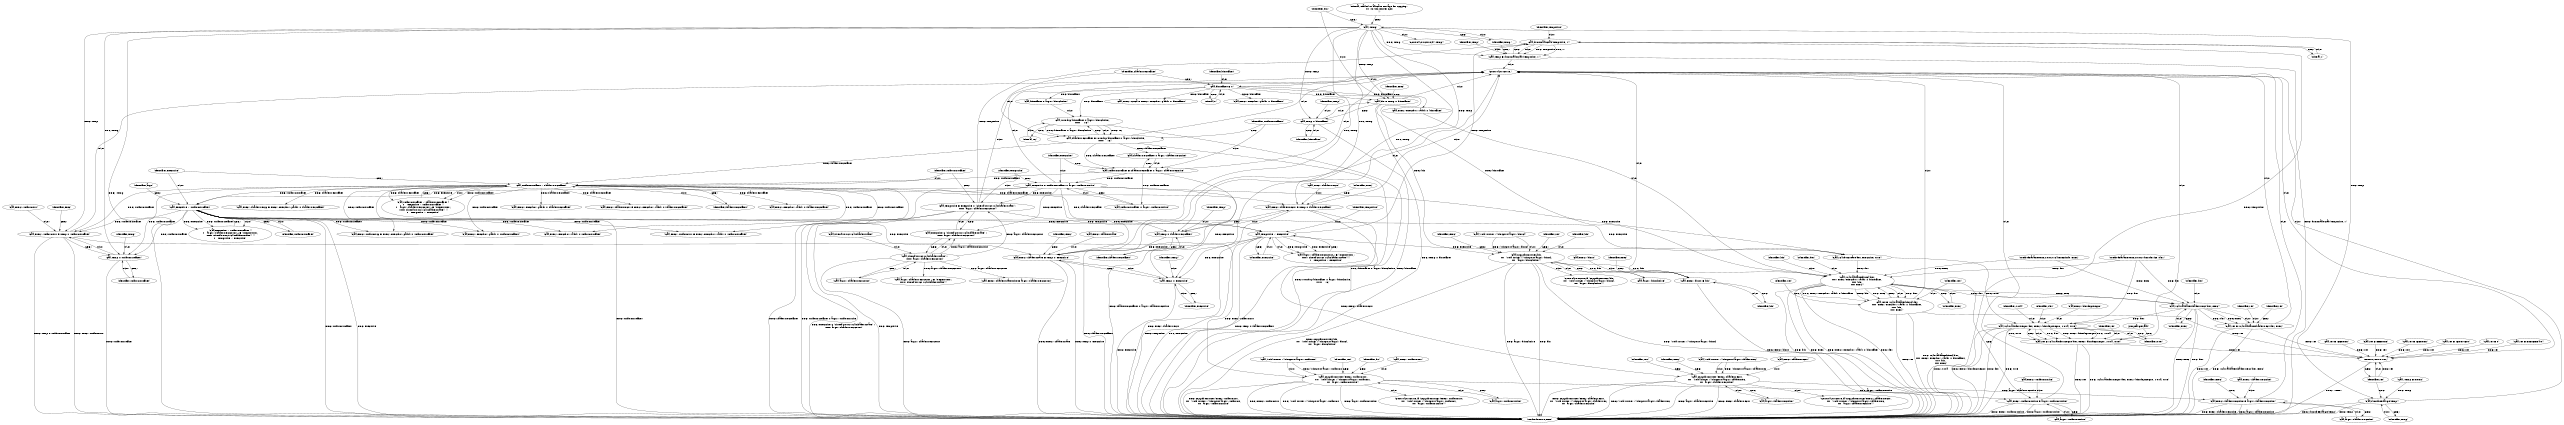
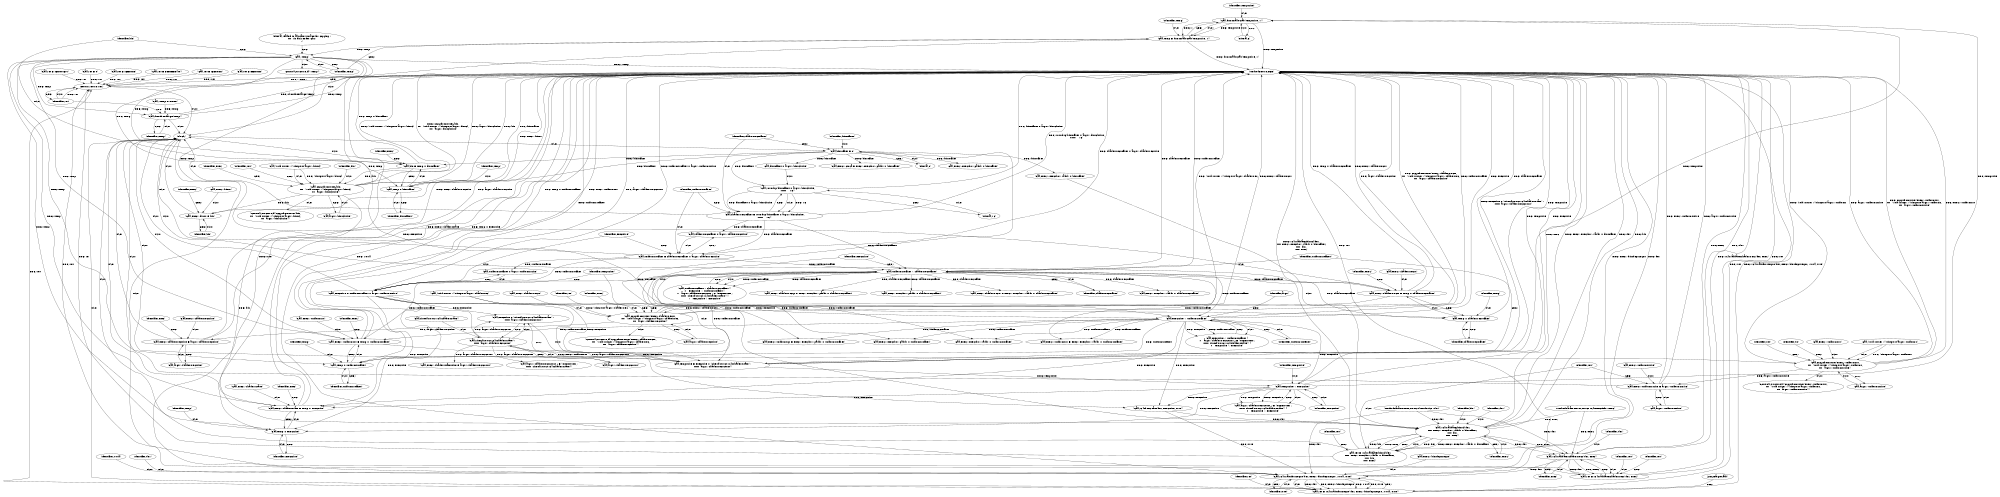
(1424, 51) -> (730, 41)
(2317, 57) -> (1244, 39)
(1500, 72) -> (182, 136)
none -> (677, 73)
none -> (618, 165)
none -> (1595, 466)
